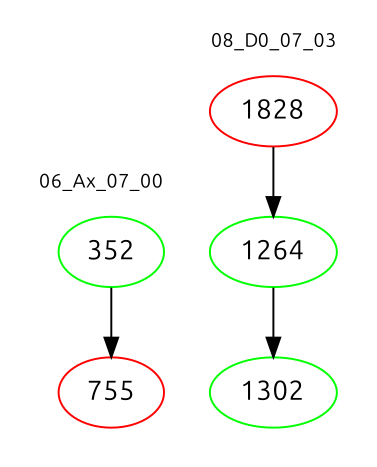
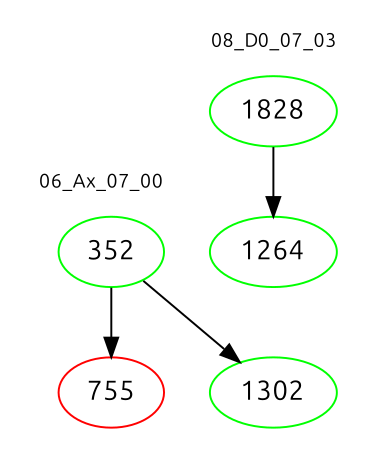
(273, 111) -> (273, 111)
(273, 313) -> (168, 301)
